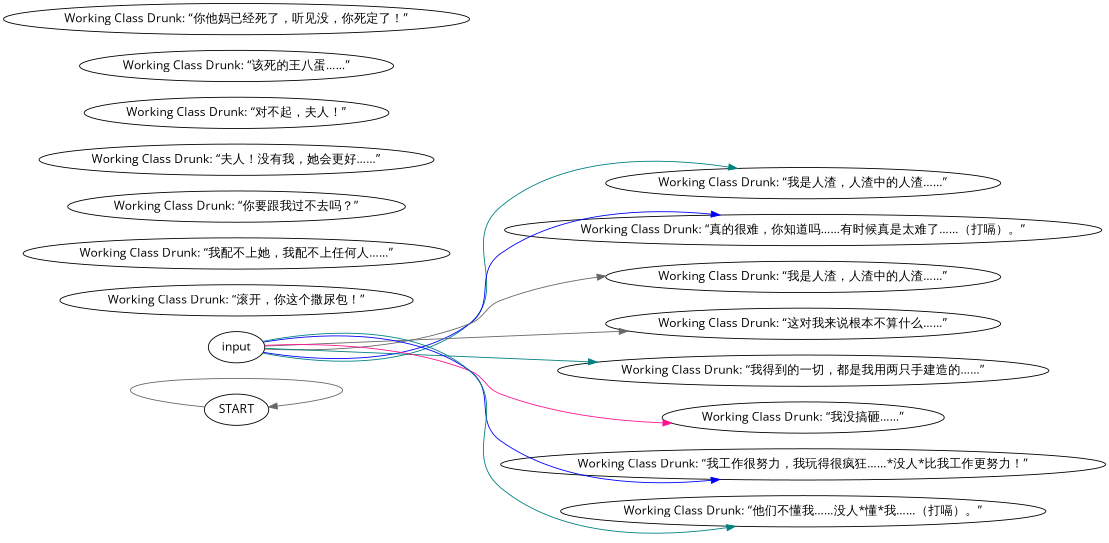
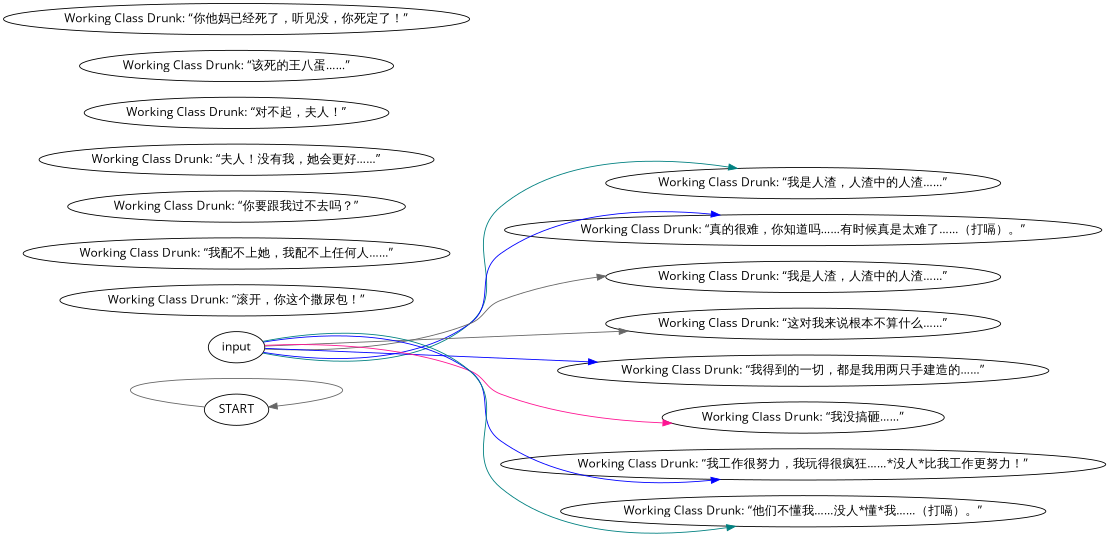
(459, 356) -> (459, 356)
